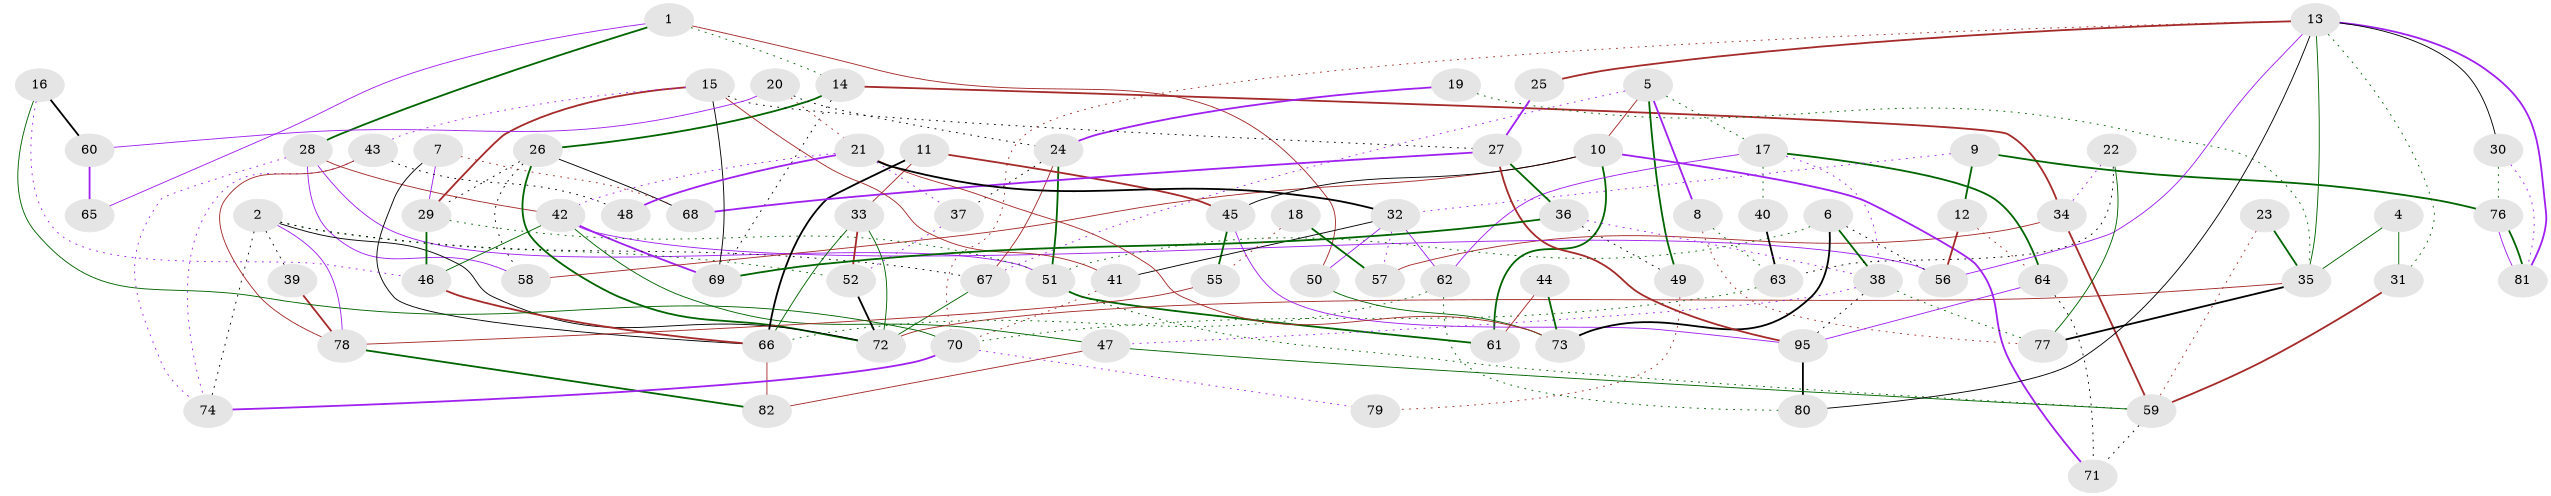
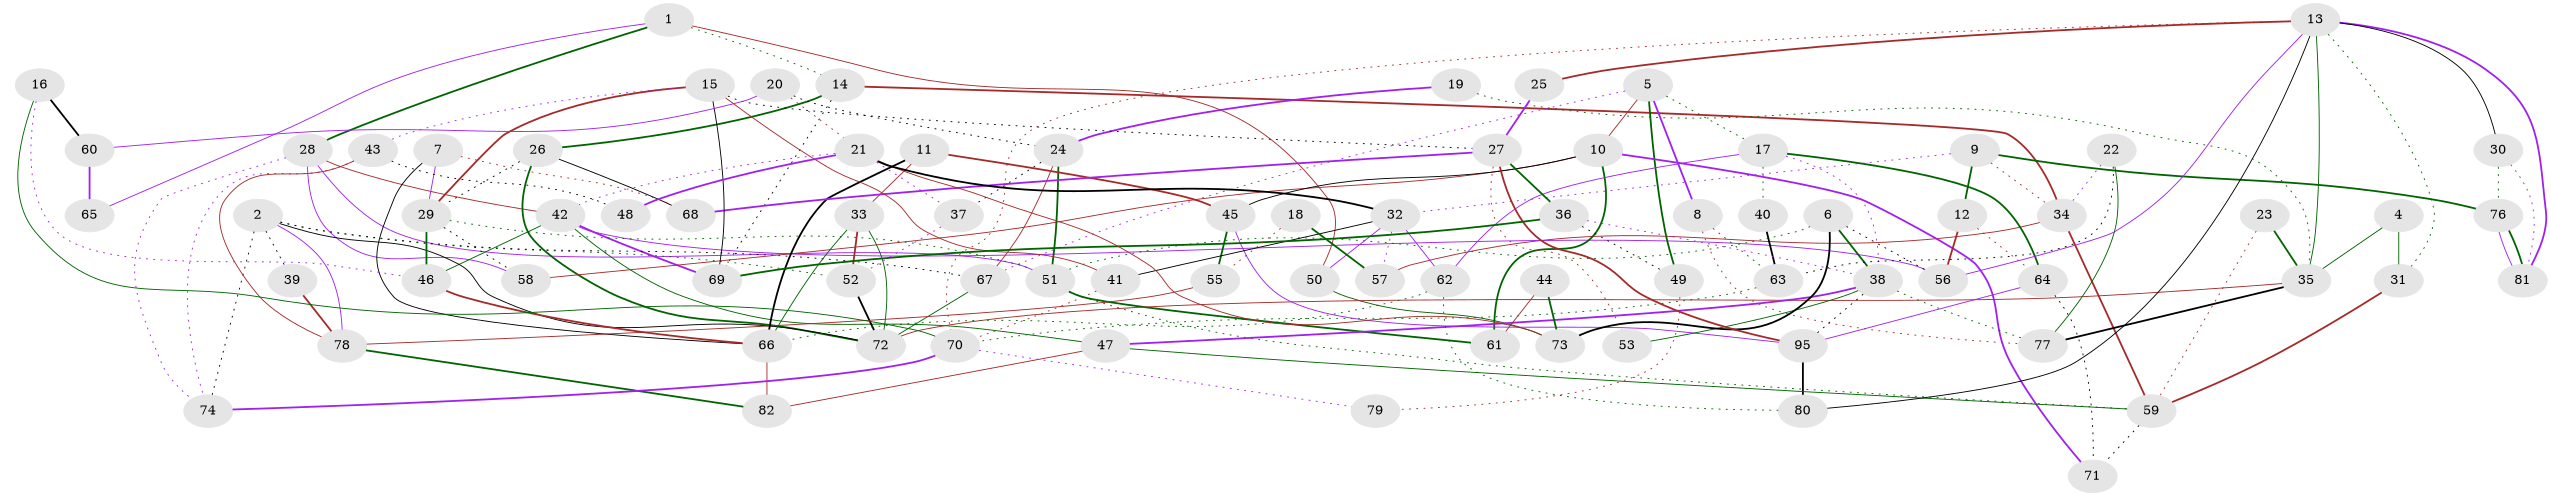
none -> (2018, 183)
(495, 213) -> (463, 240)
(1530, 322) -> (1530, 322)
none -> (1627, 346)
